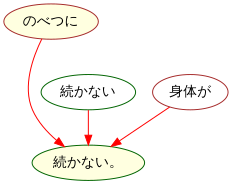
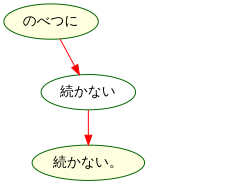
(51, 22) -> (51, 22)
(190, 92) -> none
(29, 93) -> (67, 53)
